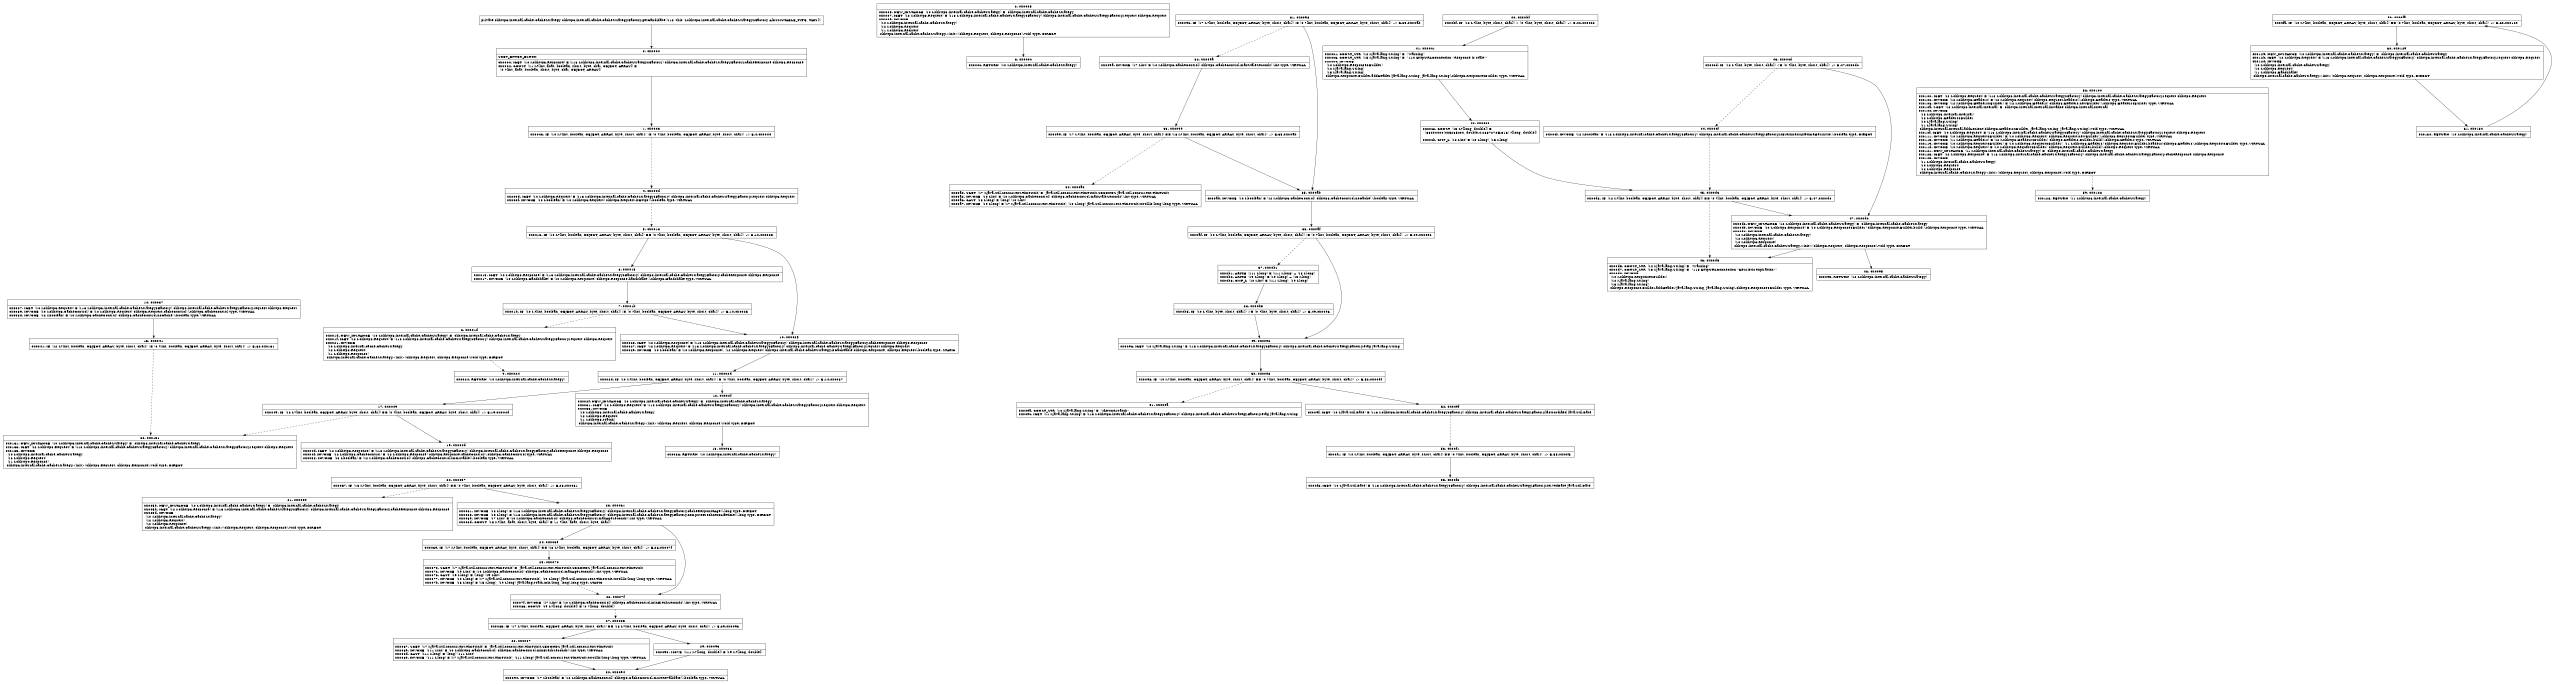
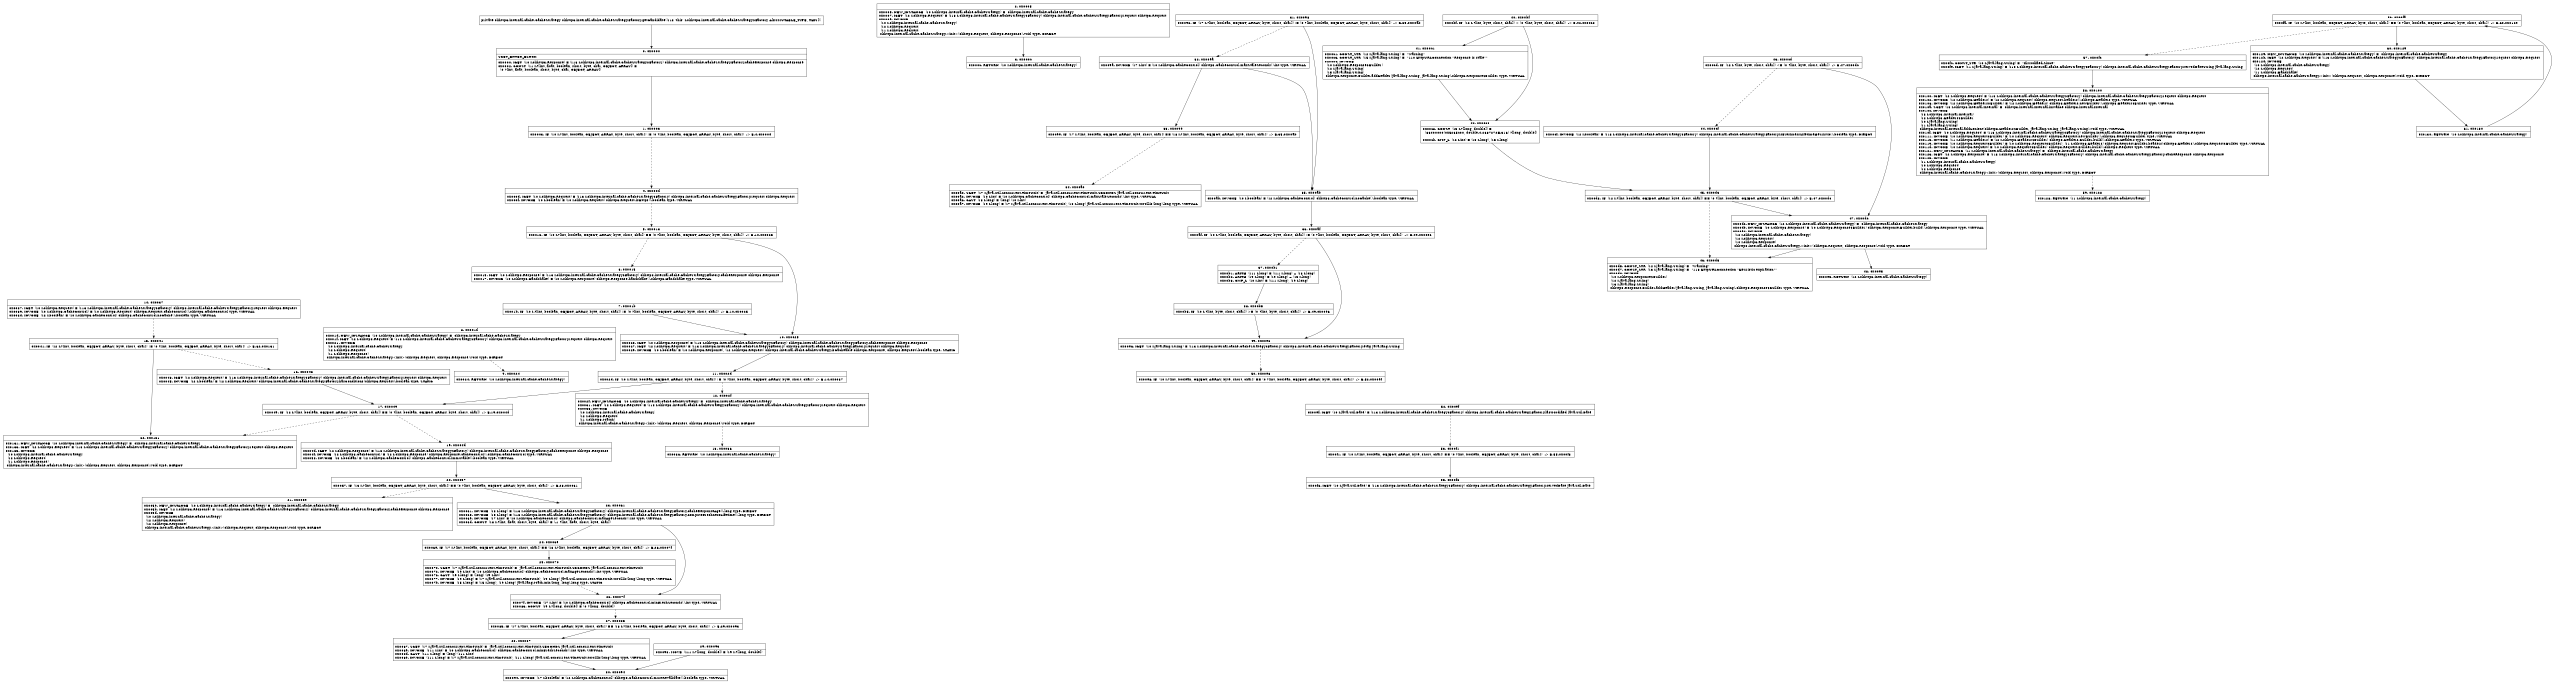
none -> (2093, 62)
none -> (1531, 78)
(1241, 163) -> (1309, 106)
(1710, 163) -> (1710, 163)
(641, 251) -> (641, 251)
(627, 291) -> none
(575, 321) -> none
(154, 327) -> (154, 327)
(1261, 359) -> (1261, 359)
none -> (303, 377)
(152, 391) -> (152, 391)
(1354, 393) -> none
(1159, 410) -> none
(418, 428) -> (418, 428)
(722, 435) -> (722, 435)
none -> (456, 468)
(662, 636) -> none
